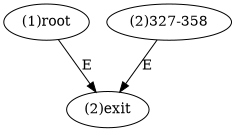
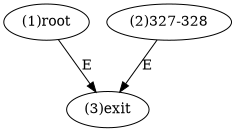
(169, 22) -> (169, 22)
(108, 110) -> (108, 110)
